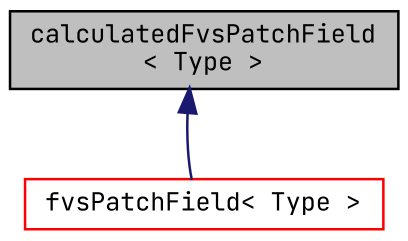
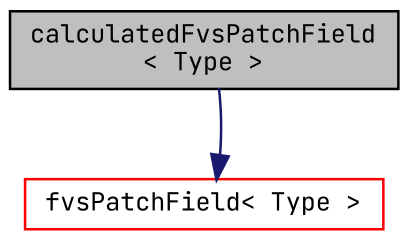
(188, 147) -> (221, 122)
